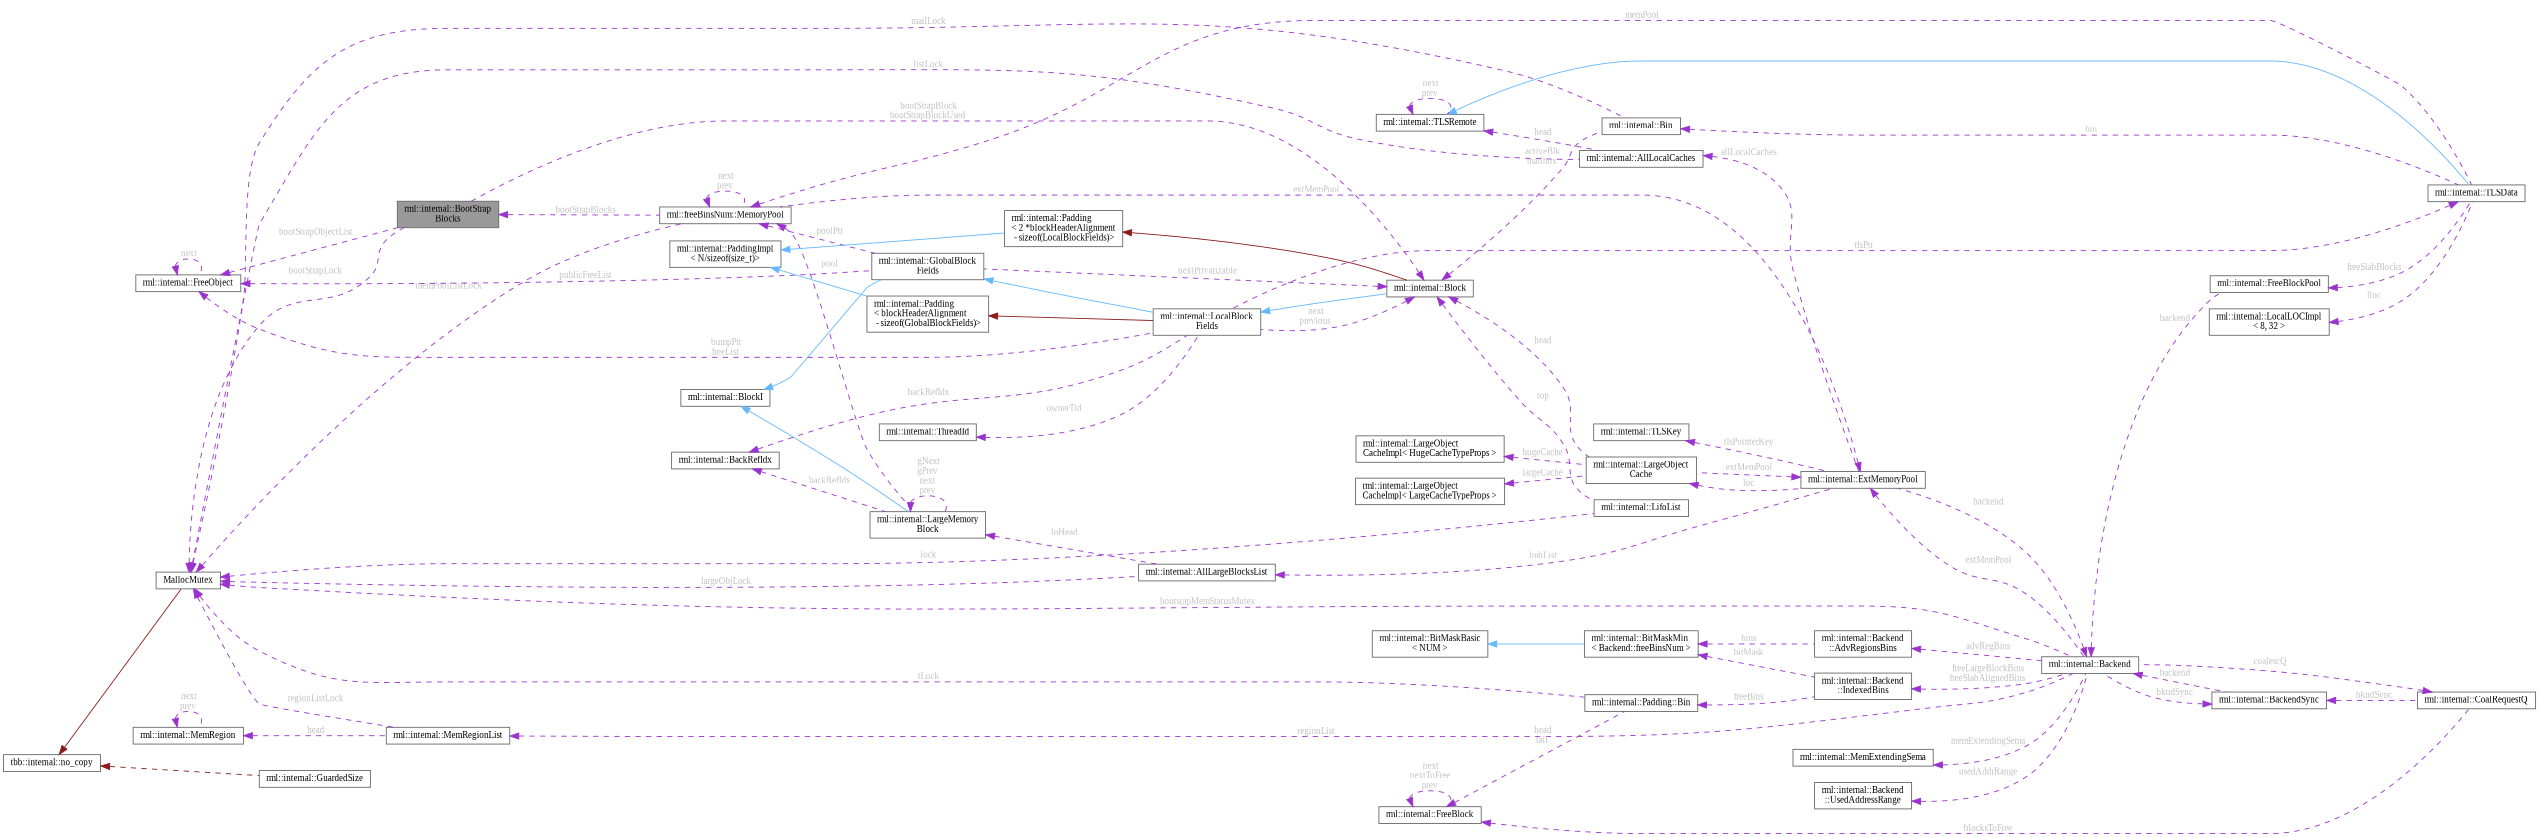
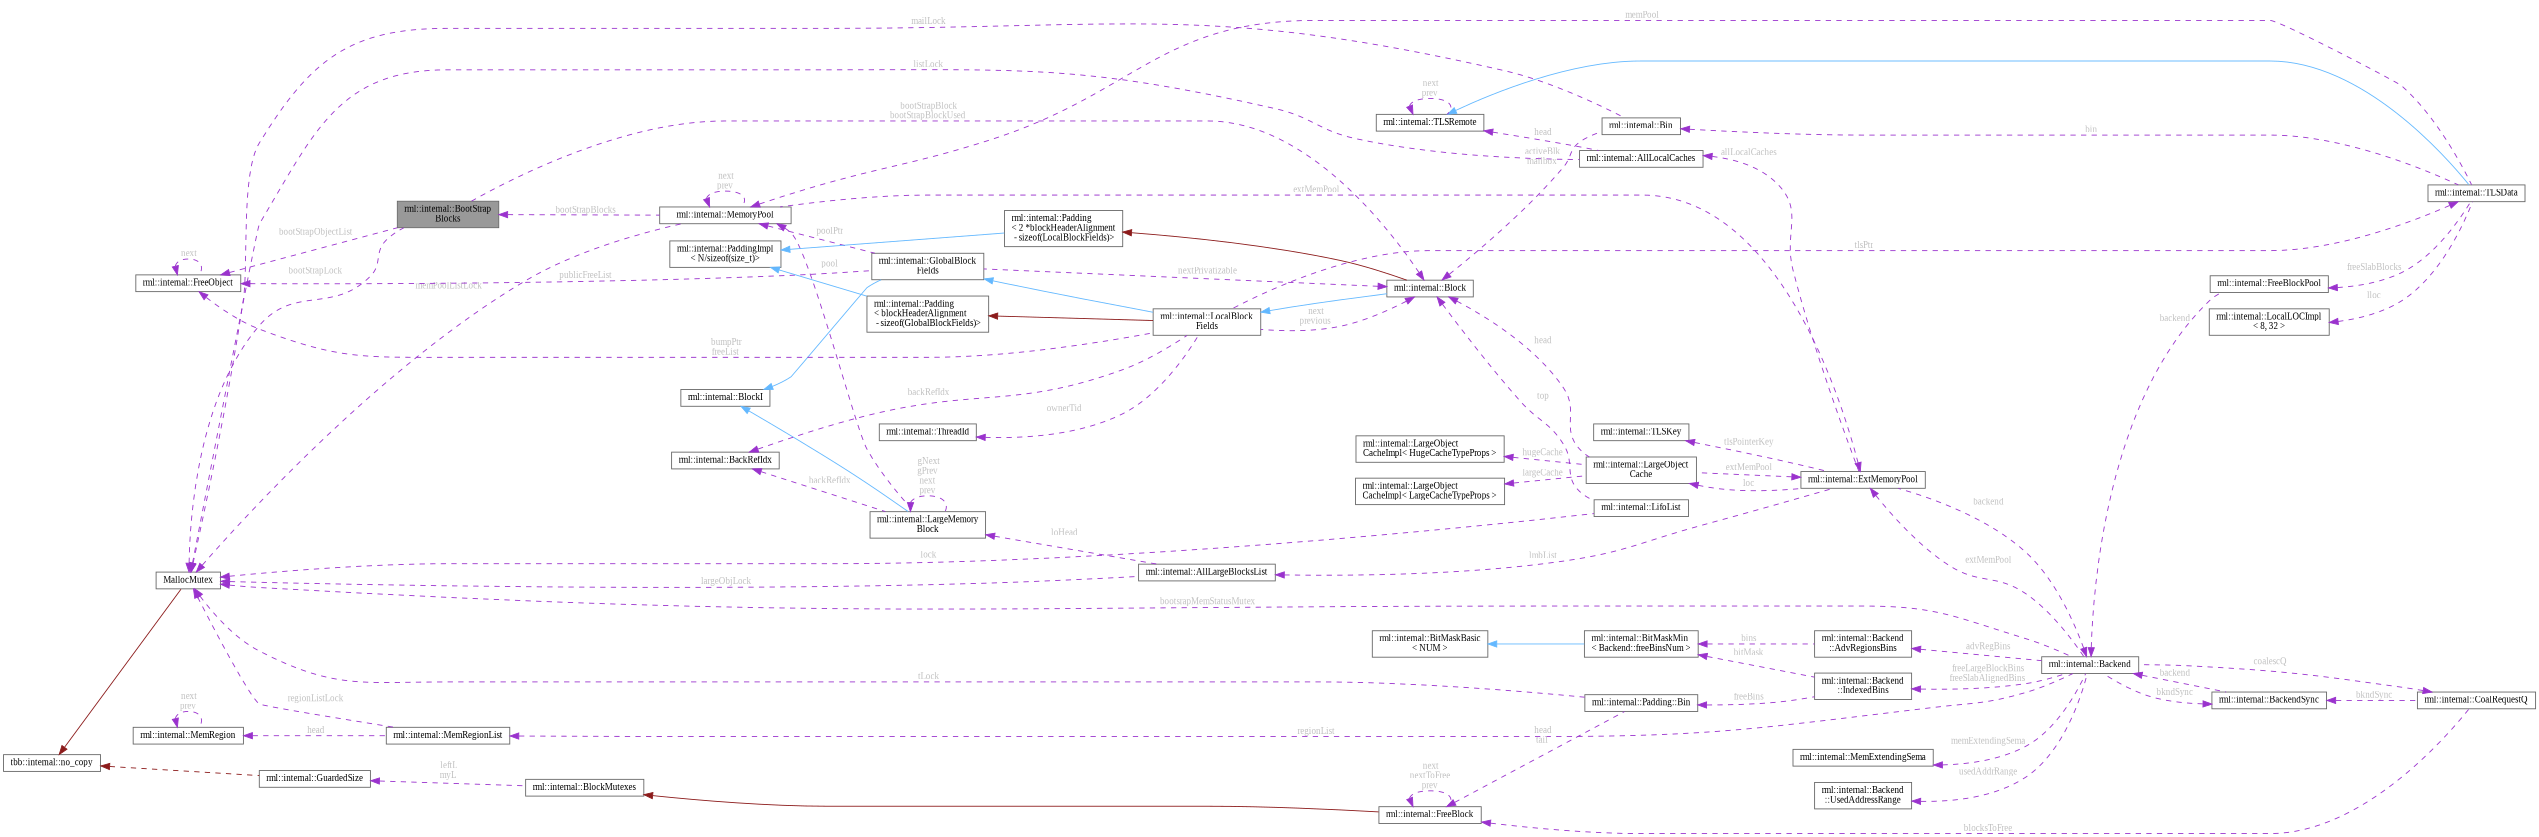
(725, 215) -> (725, 215)
none -> (585, 788)
